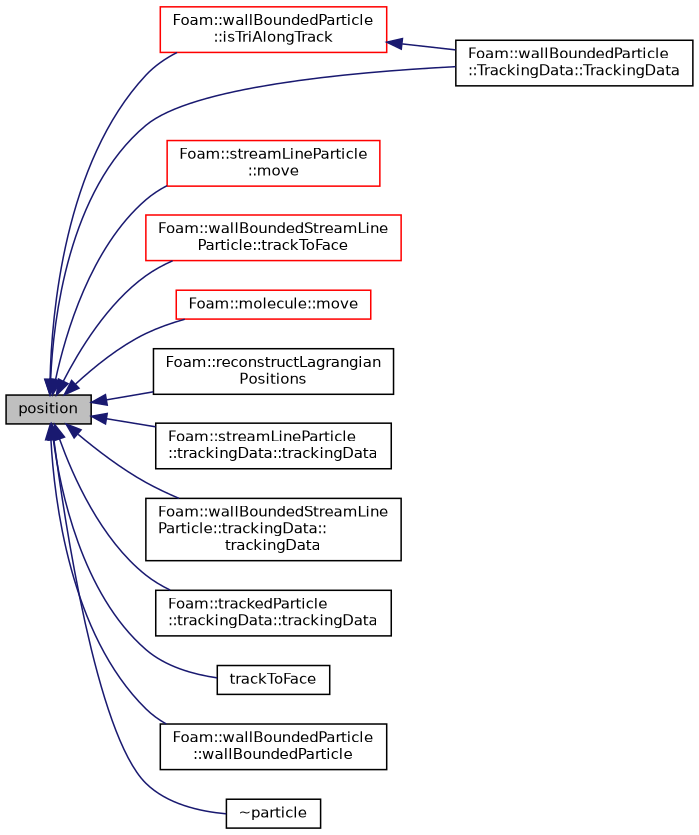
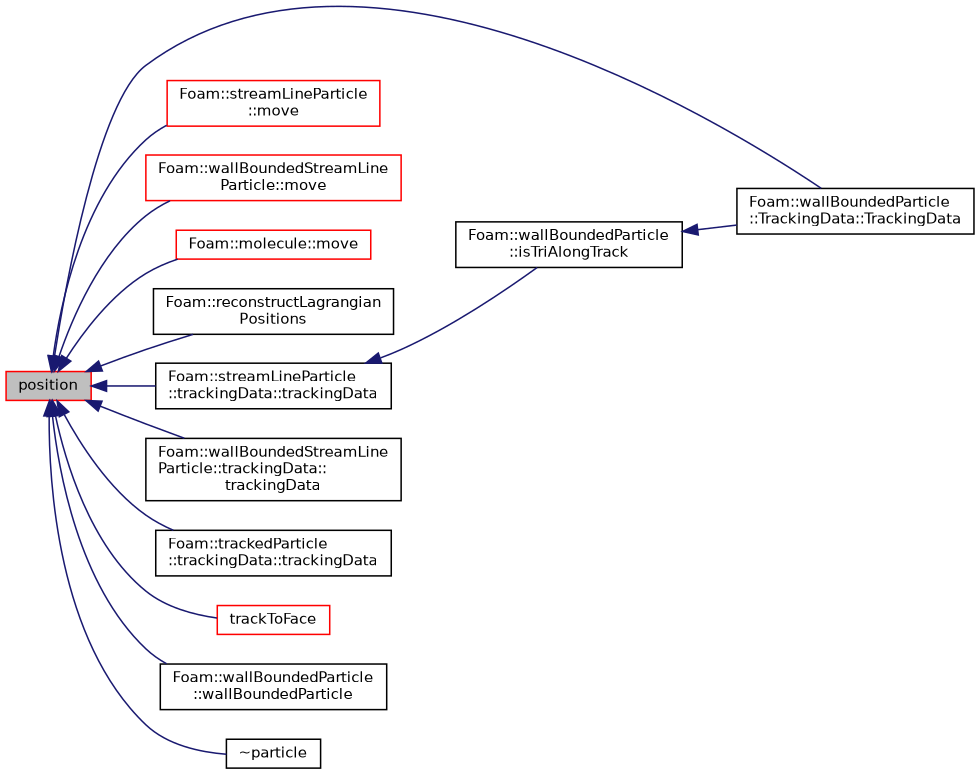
(274, 30) -> (569, 245)
(78, 200) -> (461, 318)
(274, 238) -> (274, 178)
(49, 409) -> (49, 386)
(274, 680) -> (274, 620)
